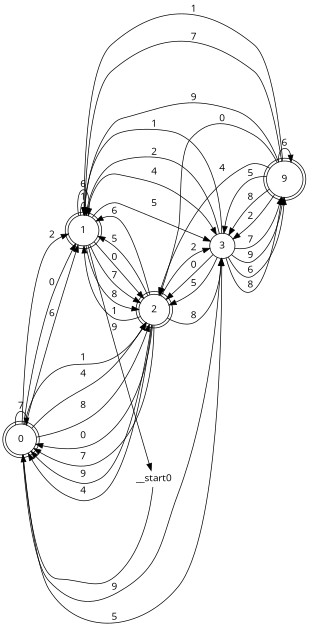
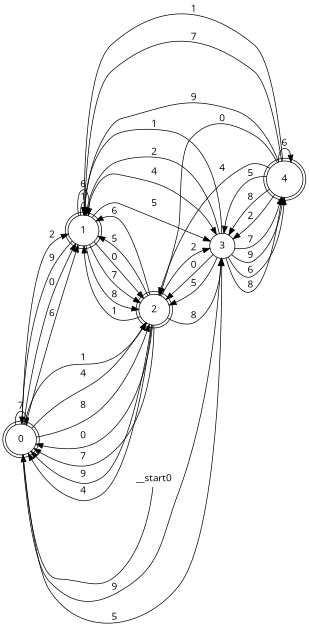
(285, 179) -> (285, 179)
(116, 349) -> (34, 325)
